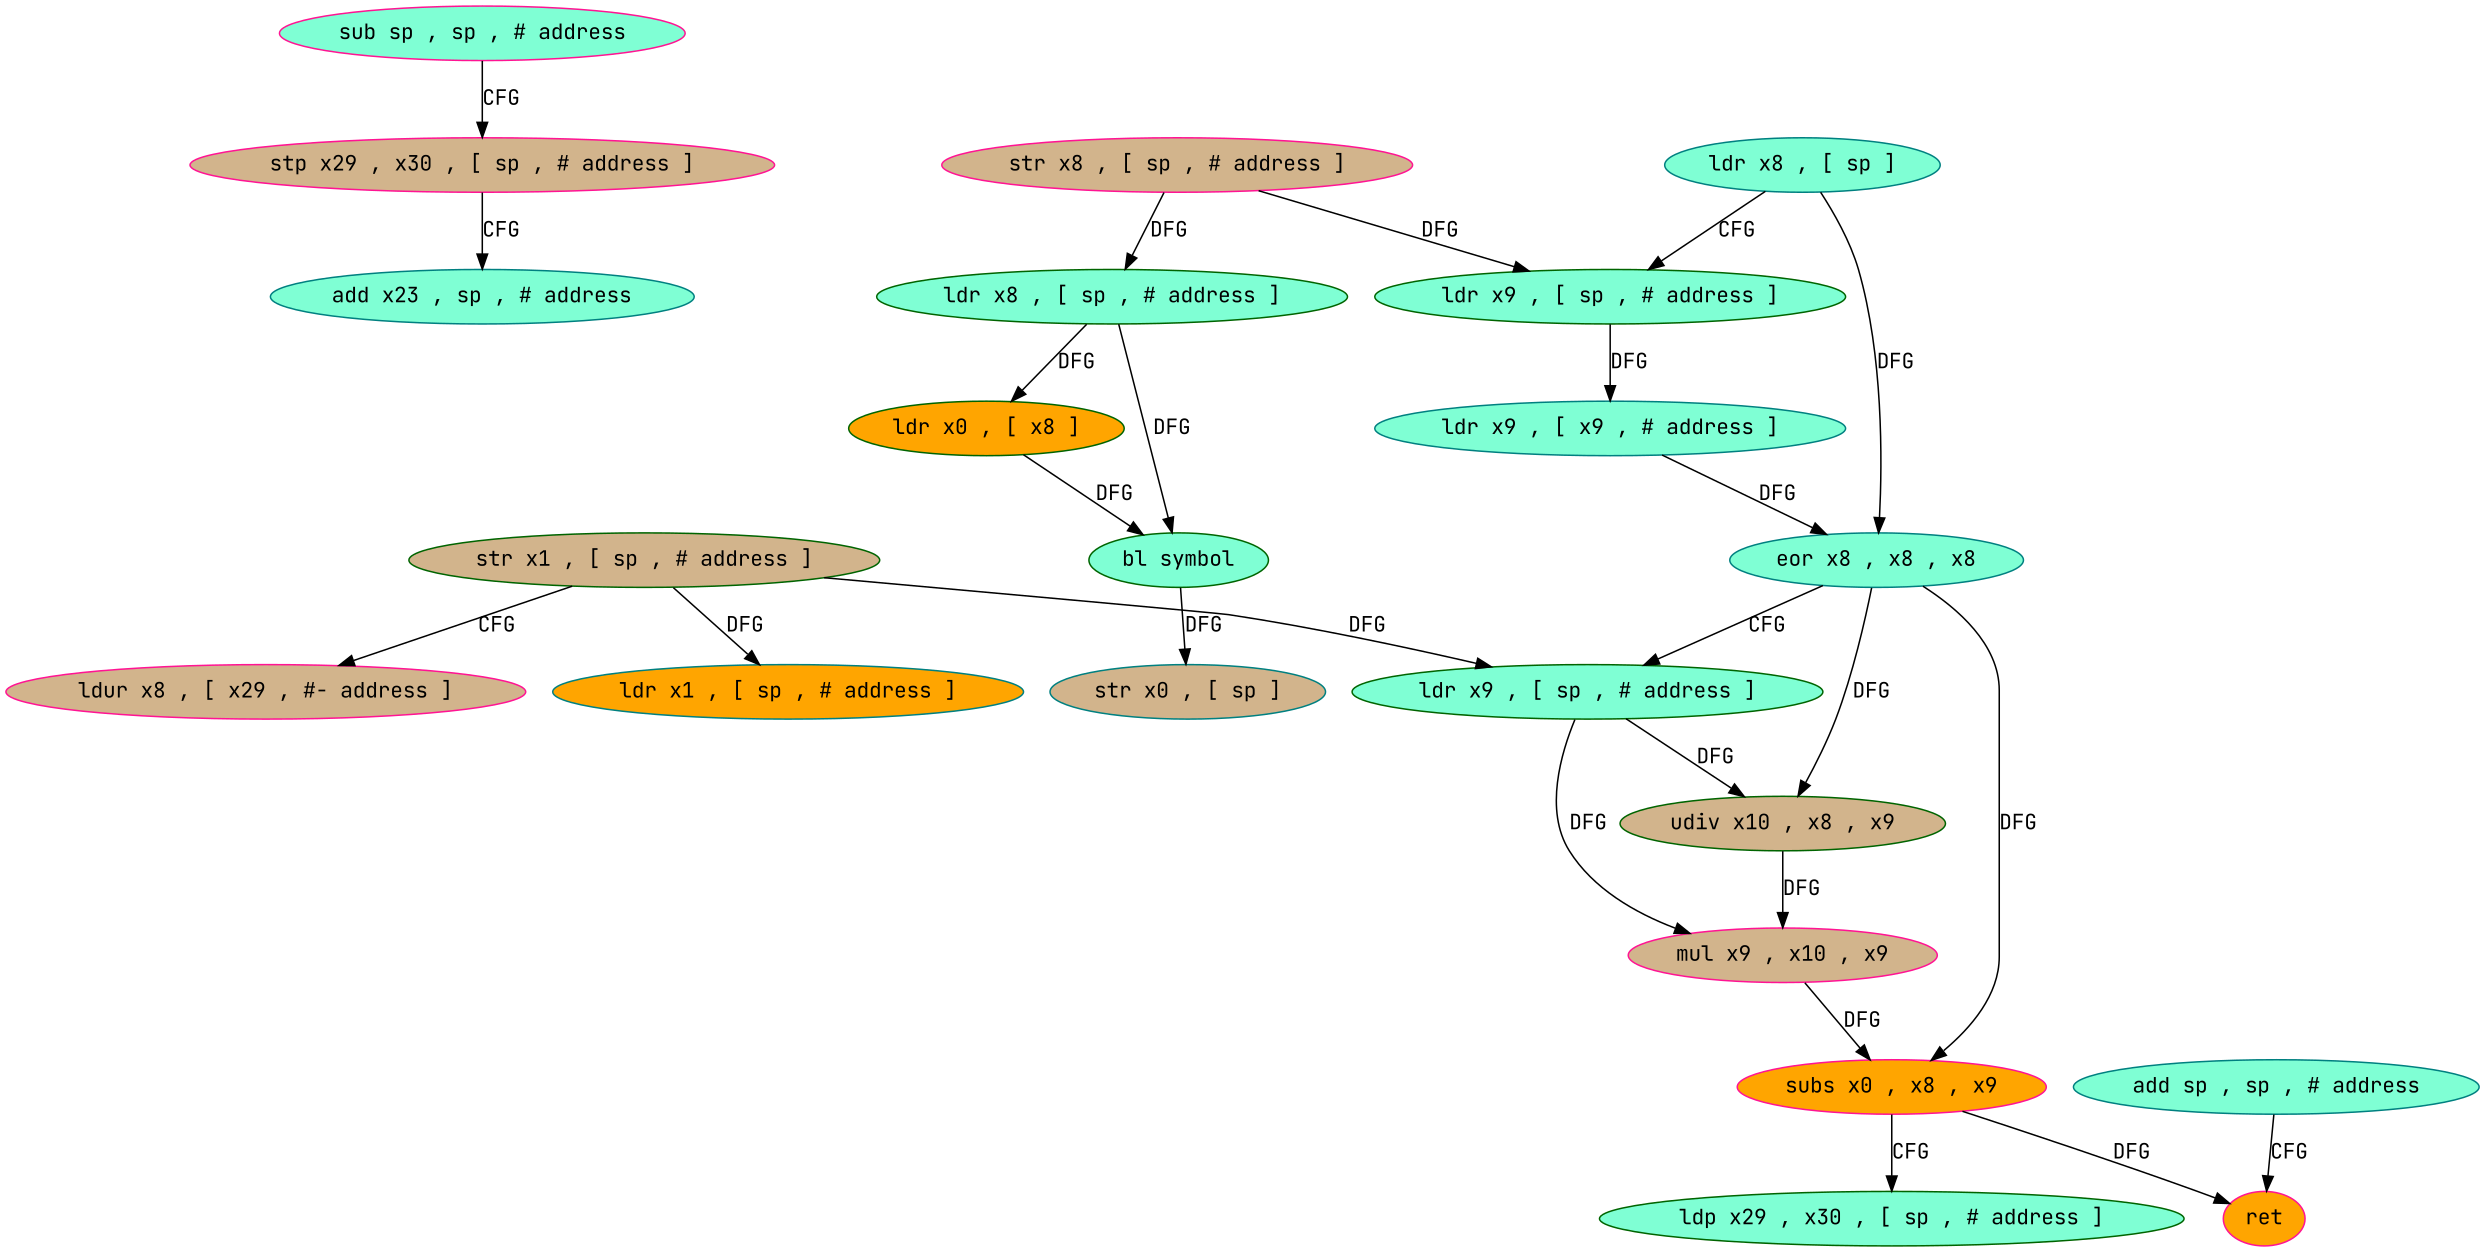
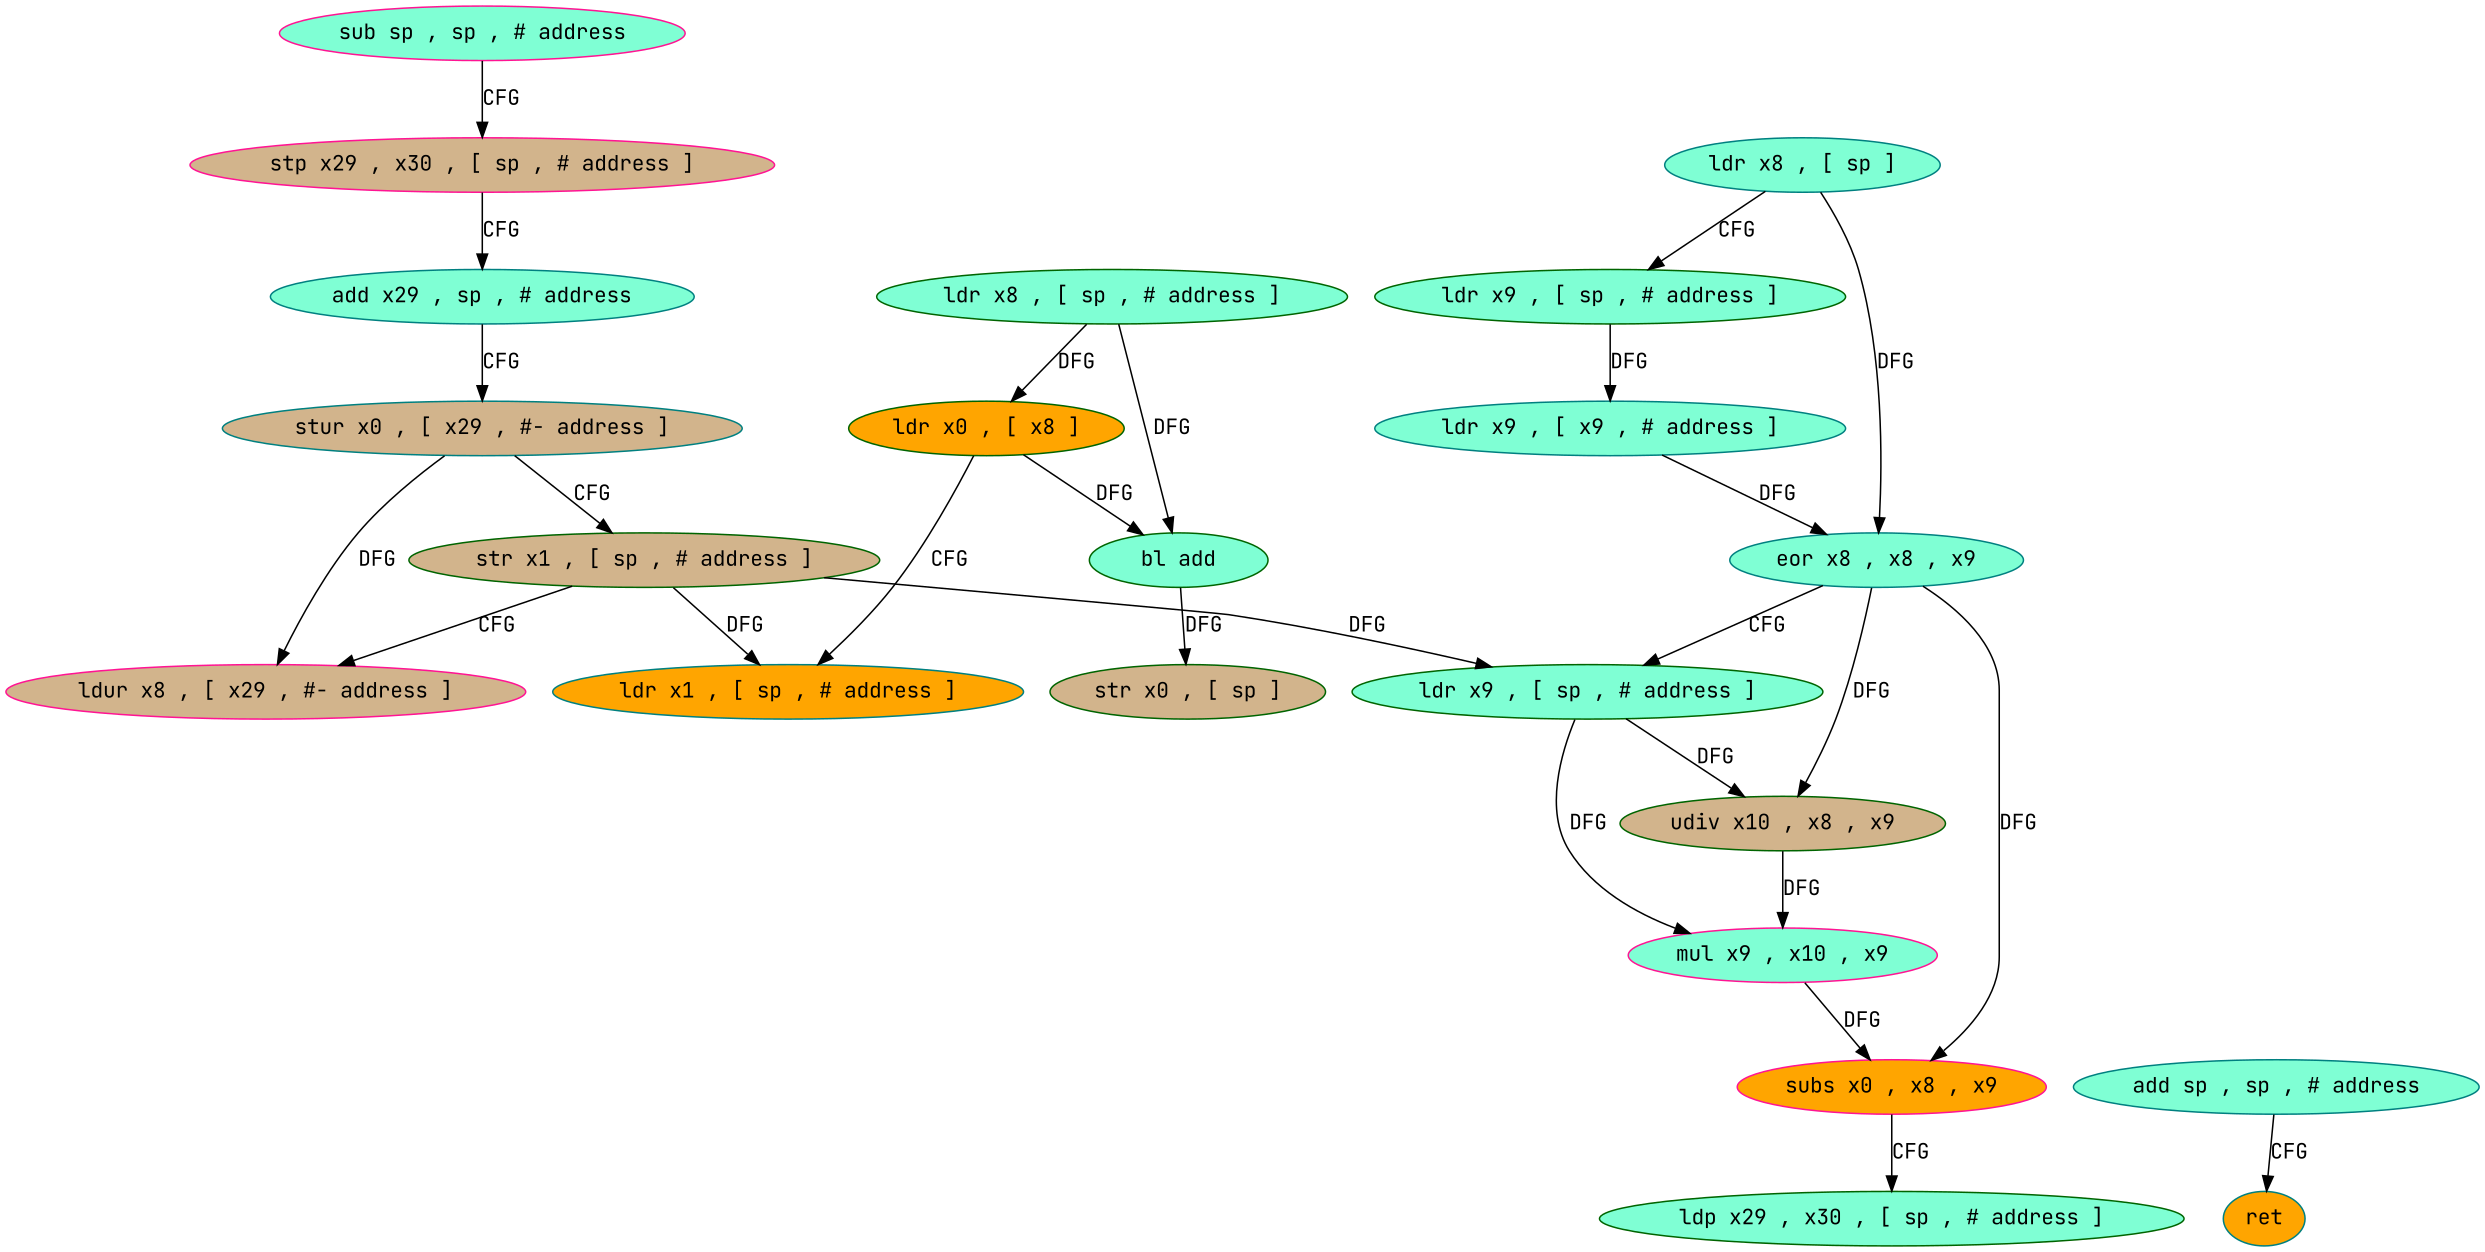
(1177, 165) -> none
(482, 297) -> (482, 297)
none -> (482, 428)
(1179, 560) -> (1179, 560)
(1877, 560) -> (1877, 560)
none -> (911, 562)
(1188, 692) -> (1188, 692)
(1783, 955) -> (1783, 955)
(2089, 1154) -> none
(2264, 1219) -> (2264, 1219)
